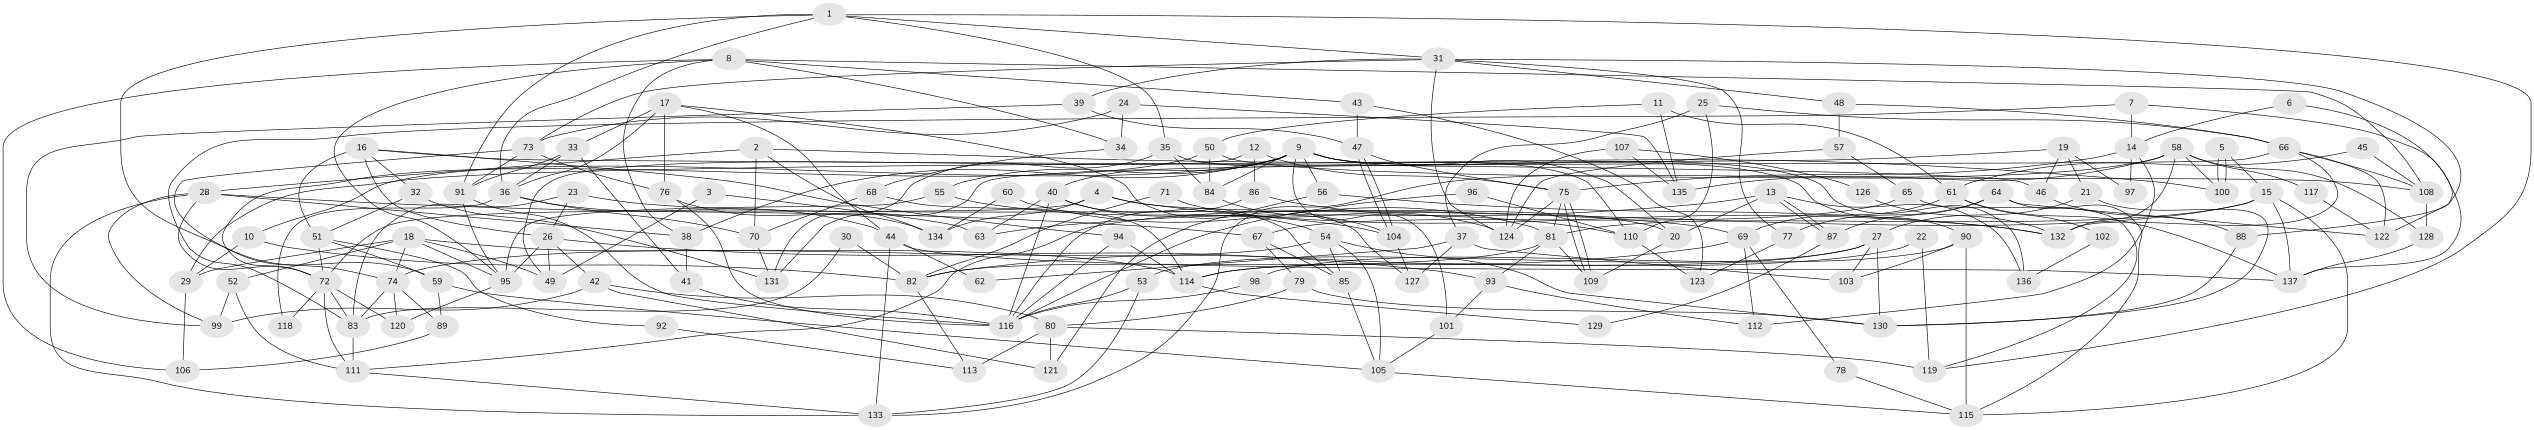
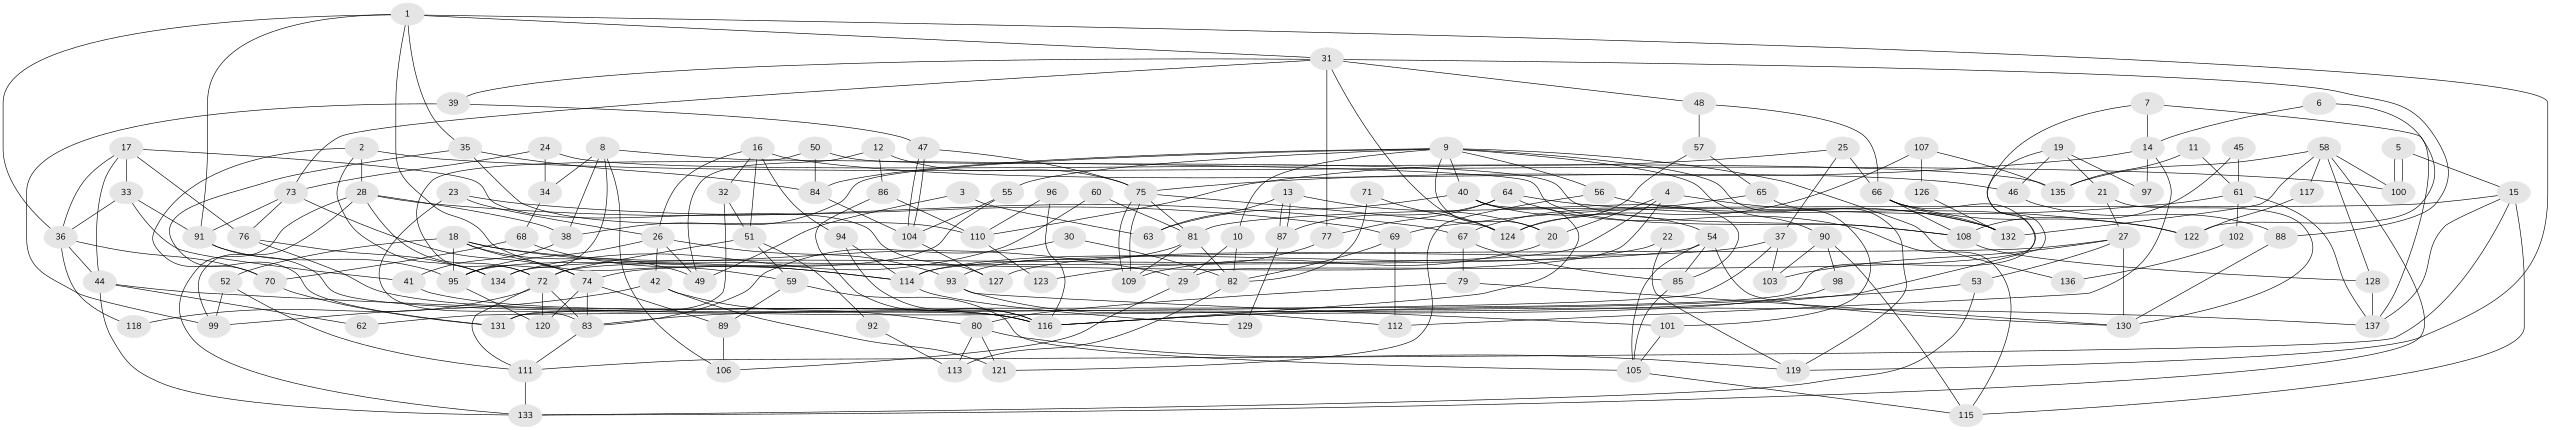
(1357, 103) -> none
(1452, 113) -> none
(1911, 205) -> none
(1841, 371) -> none
